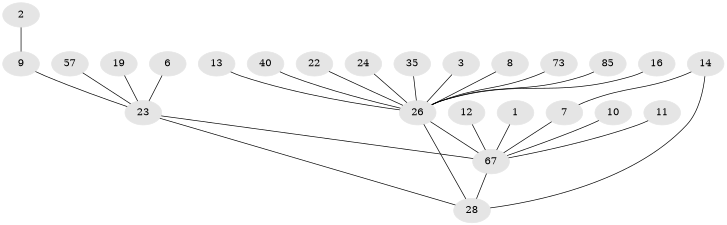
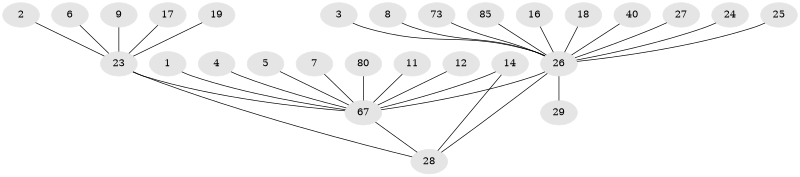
(21, 39) -> (70, 39)
(70, 64) -> (168, 15)
(217, 64) -> (583, 15)
none -> (217, 64)
none -> (266, 64)
(314, 64) -> (681, 15)
(412, 64) -> (779, 15)
(635, 88) -> (439, 92)
none -> (559, 113)
(613, 113) -> (363, 64)
